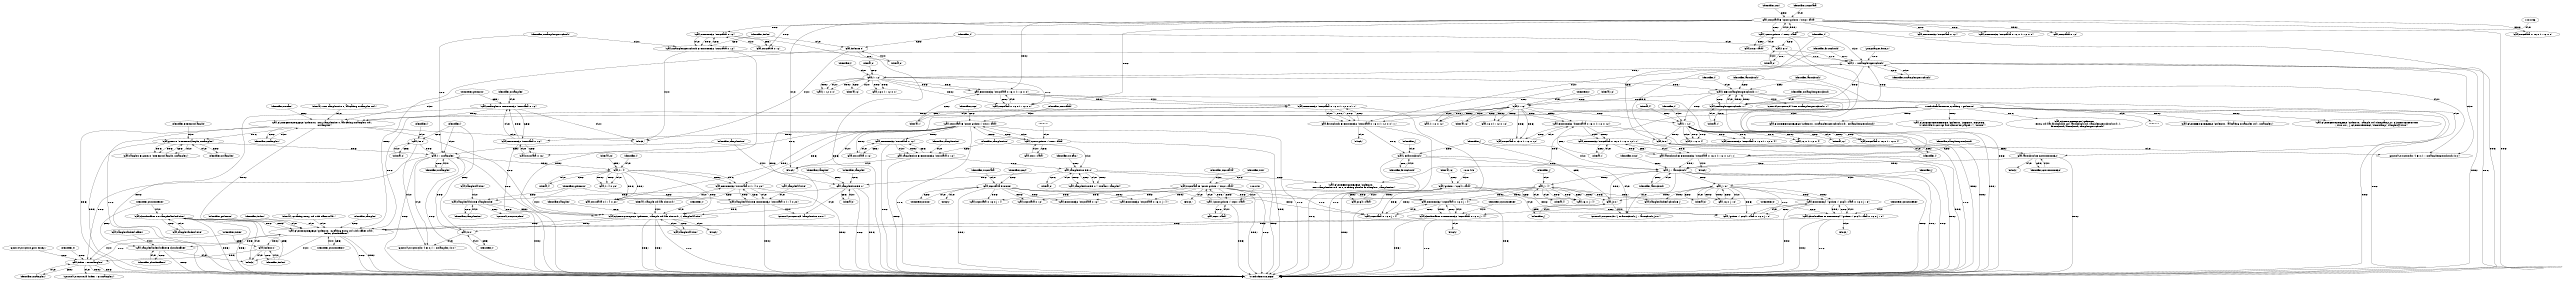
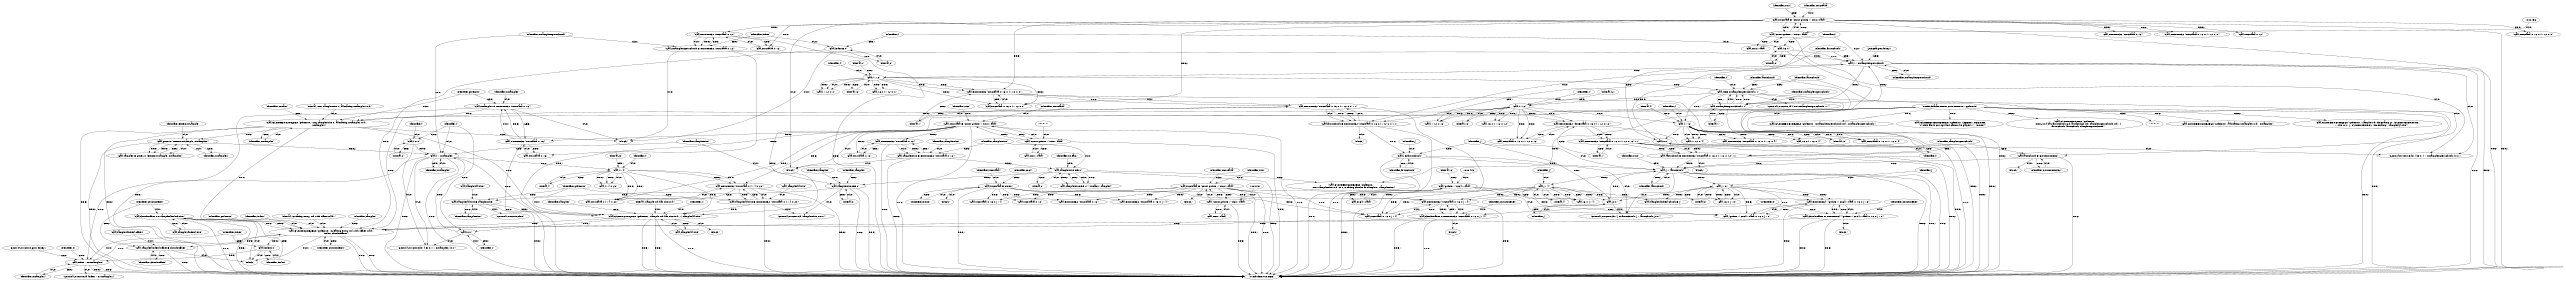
(1949, 106) -> (1950, 106)
(495, 209) -> (495, 209)
